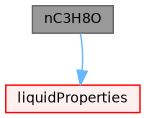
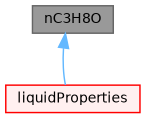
(82, 52) -> (63, 67)
